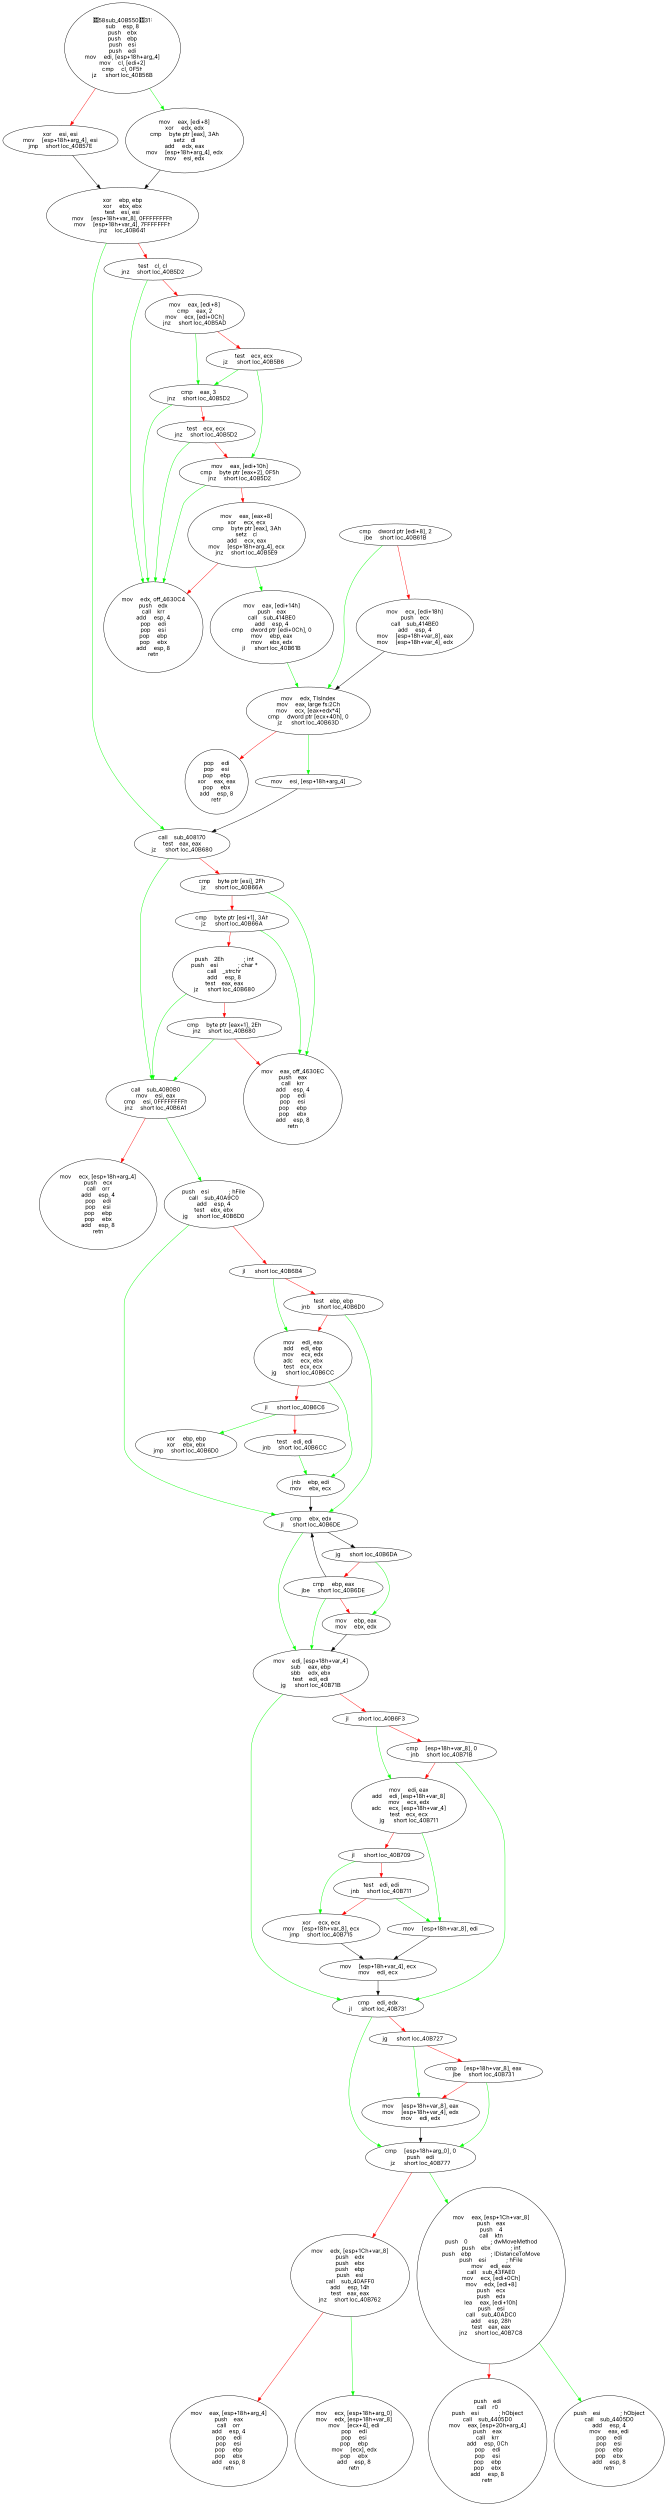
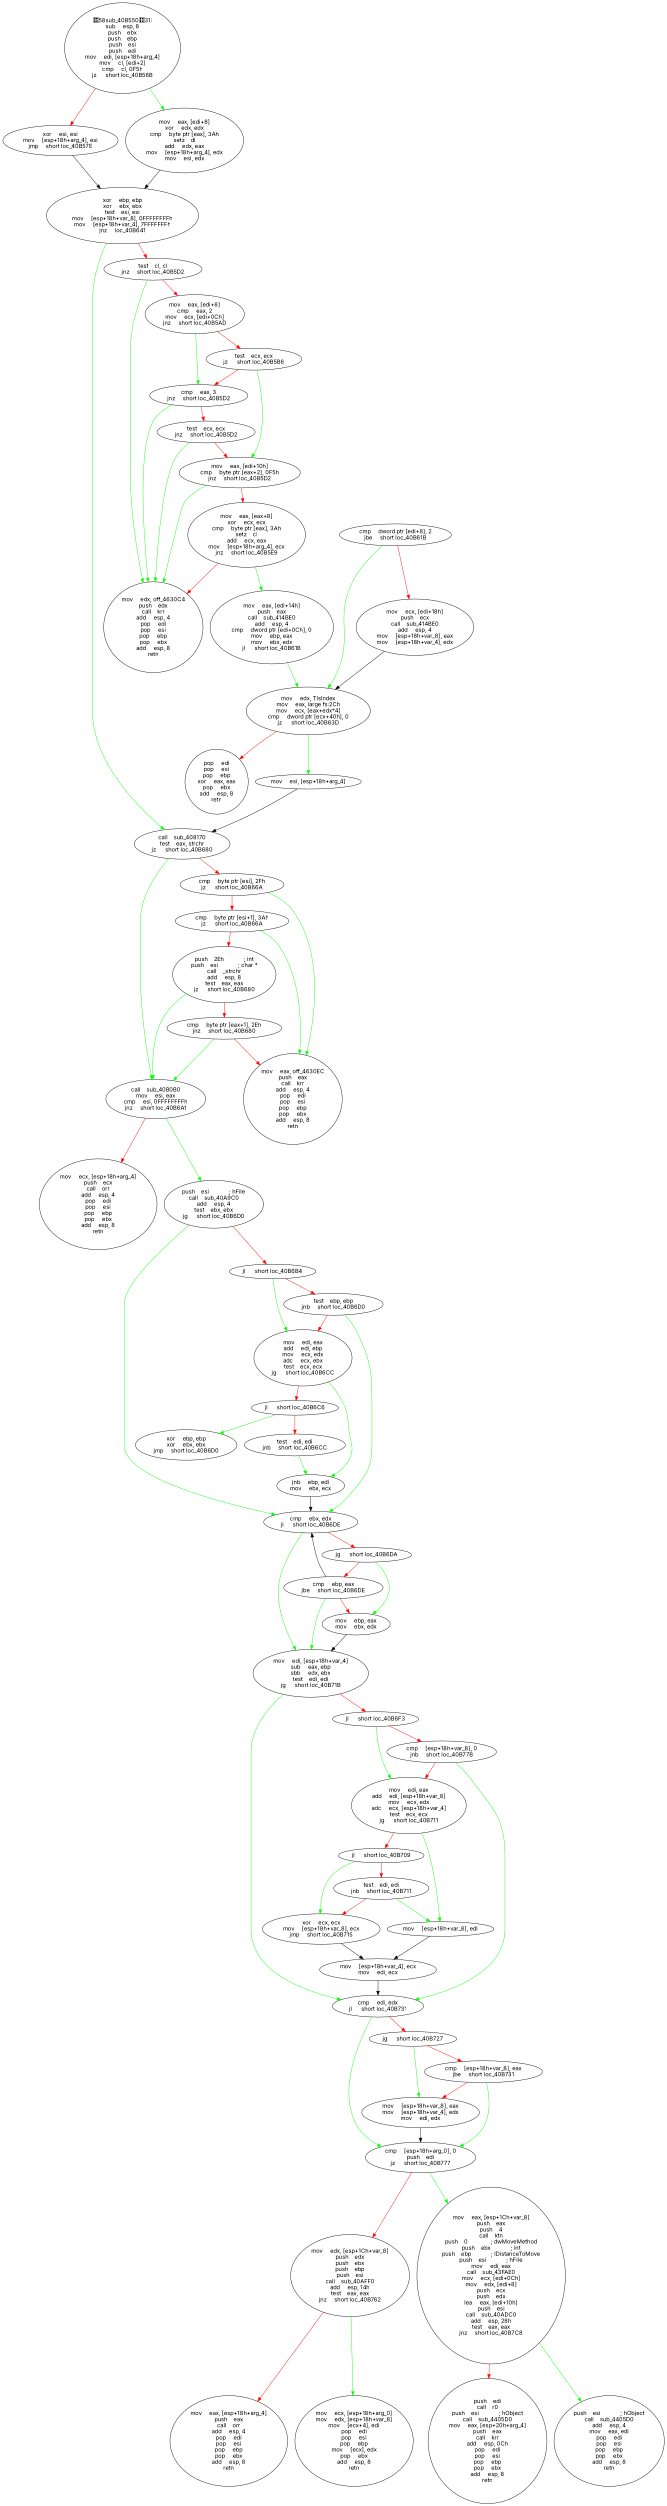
(228, 376) -> (228, 376)
(182, 844) -> (182, 844)
(340, 1539) -> (340, 1539)
(442, 1752) -> (442, 1752)
